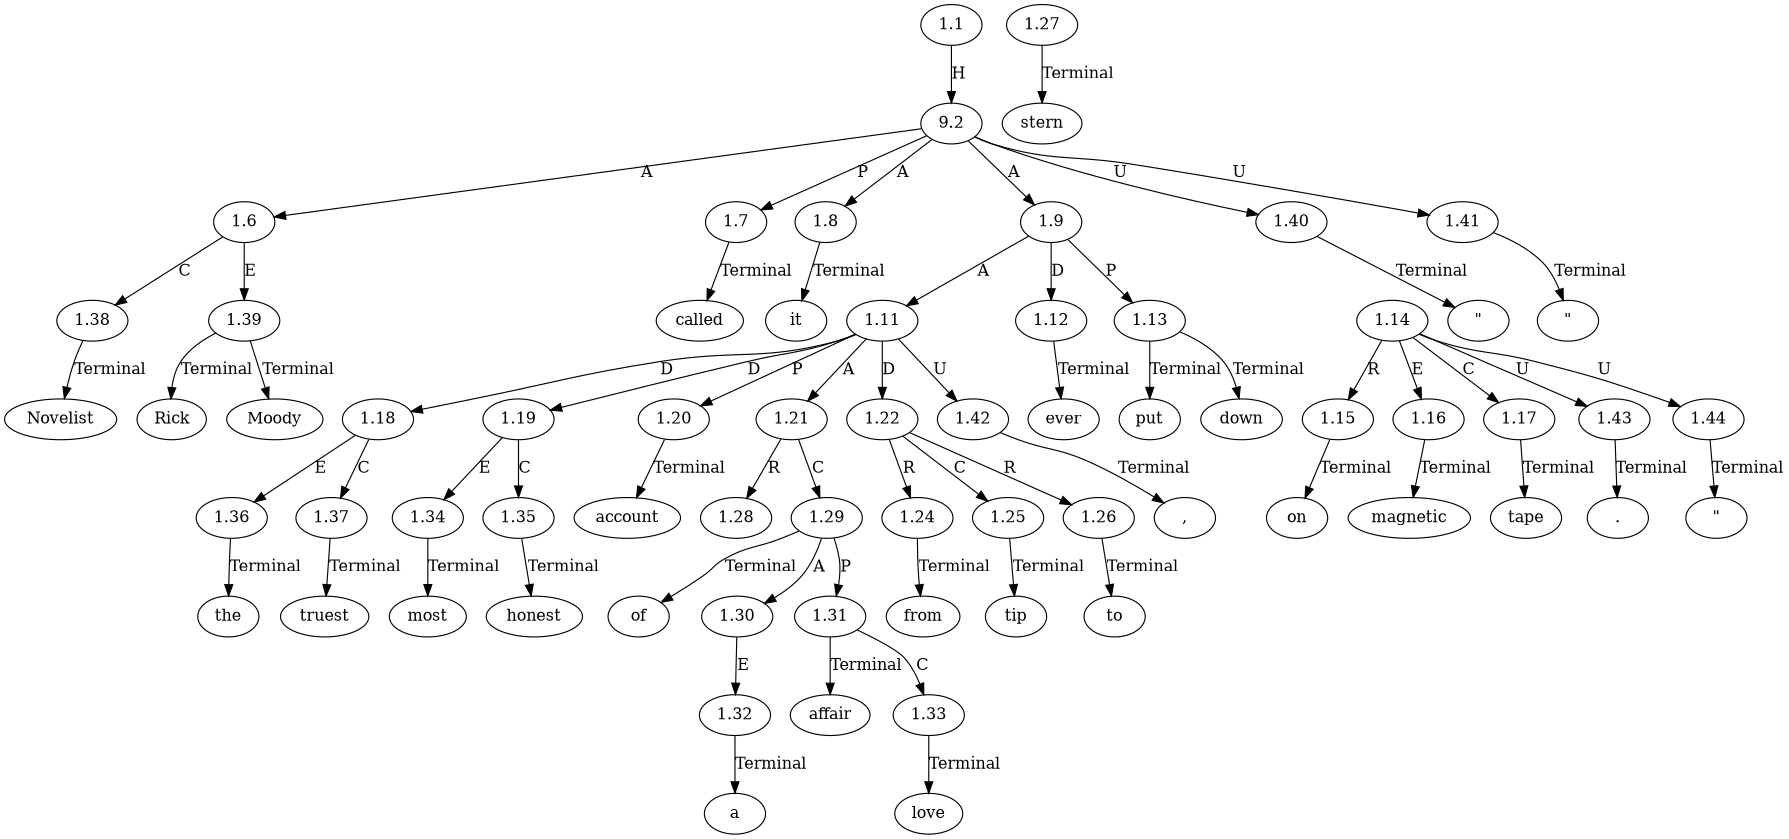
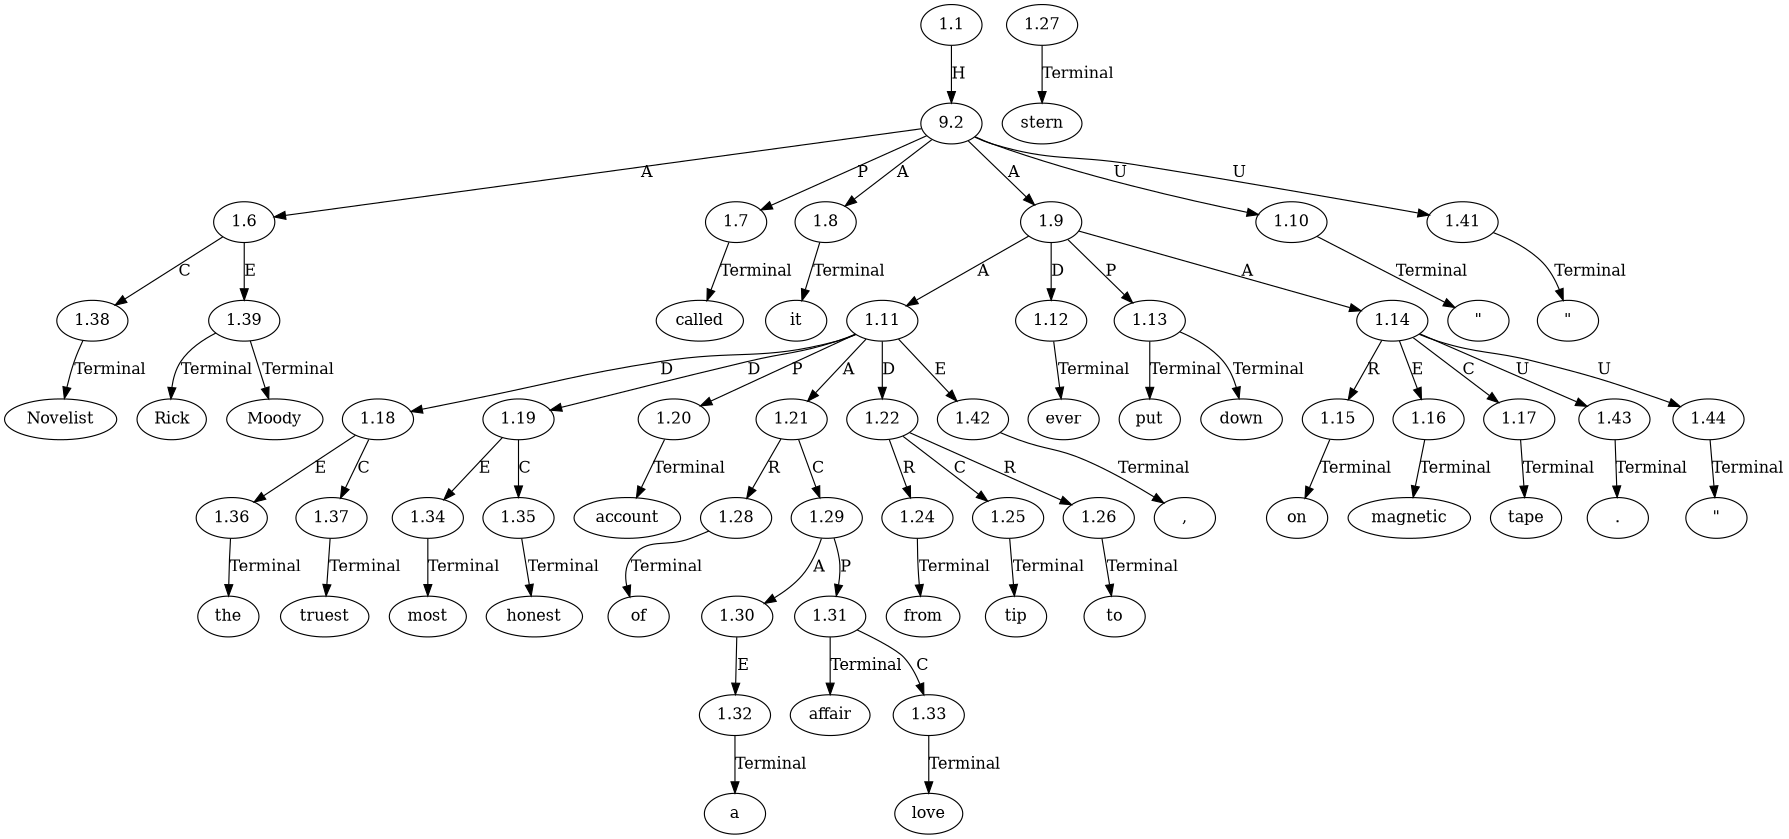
(1291, 222) -> (1291, 222)
none -> (1214, 269)
(941, 370) -> (941, 370)
(731, 556) -> (654, 544)
